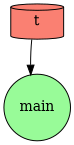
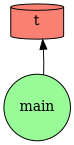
(31, 52) -> (44, 62)
